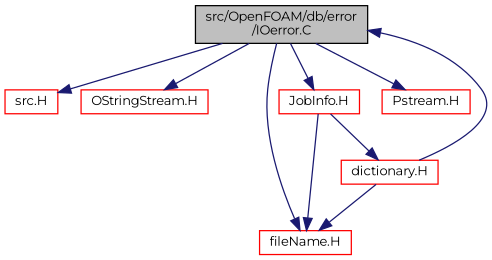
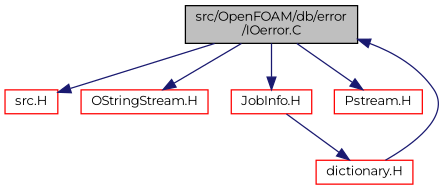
(305, 243) -> none
